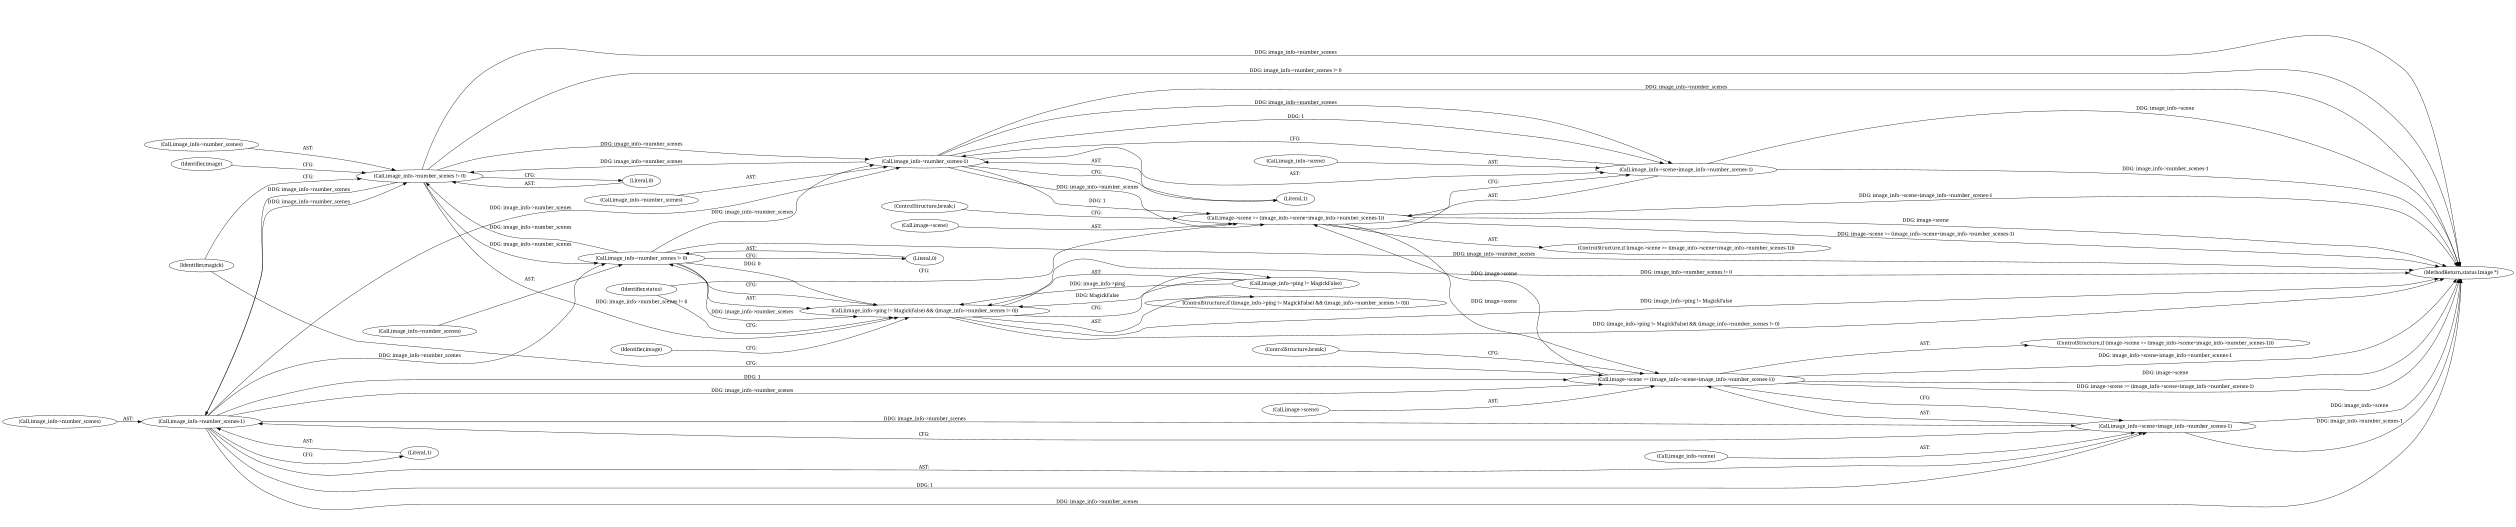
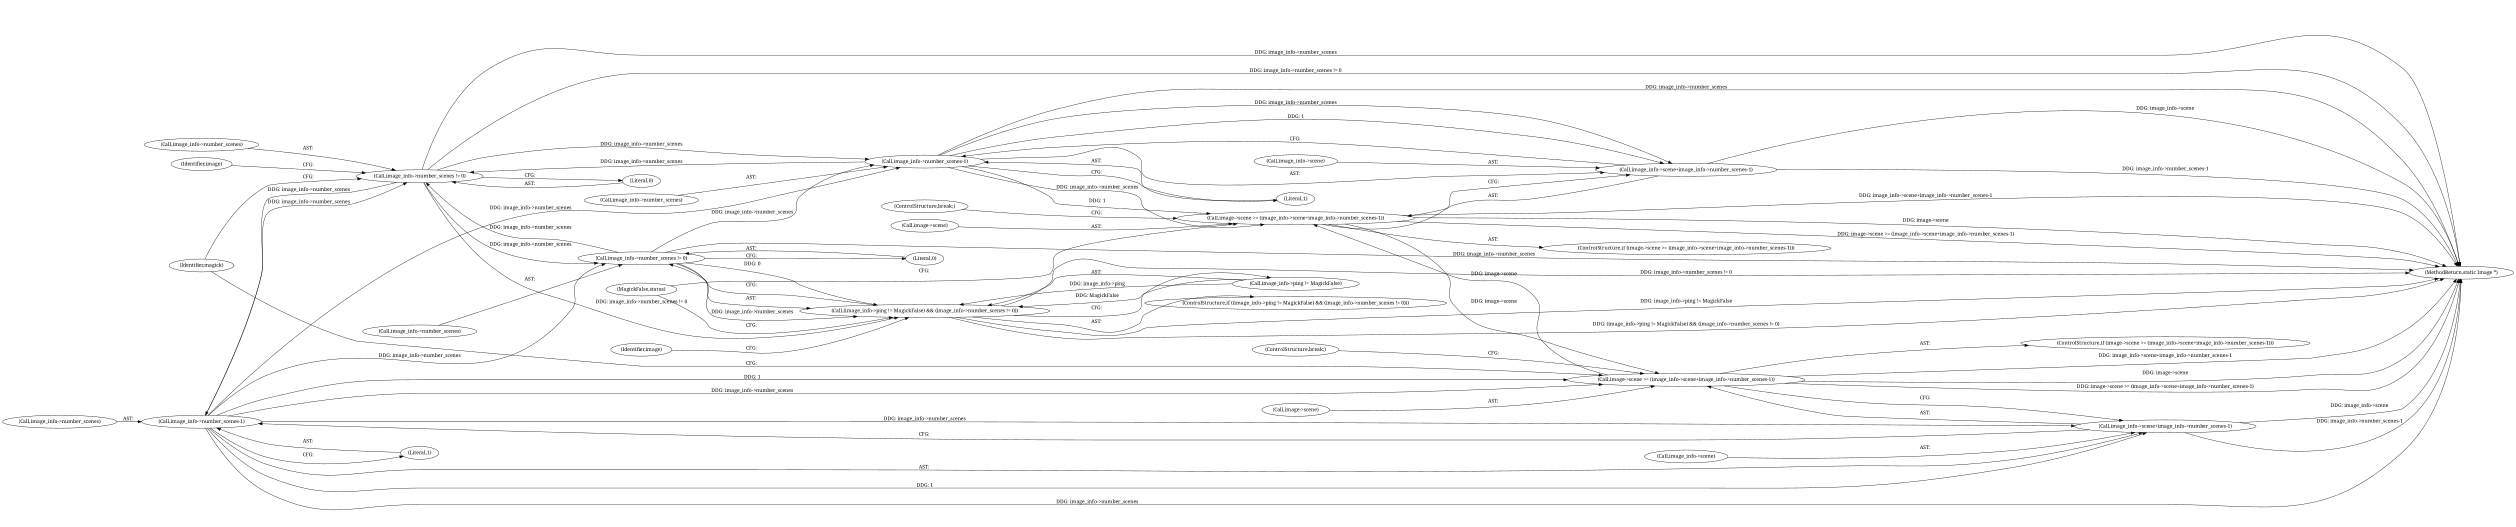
(2461, 273) -> (2461, 273)
(641, 290) -> (641, 290)
